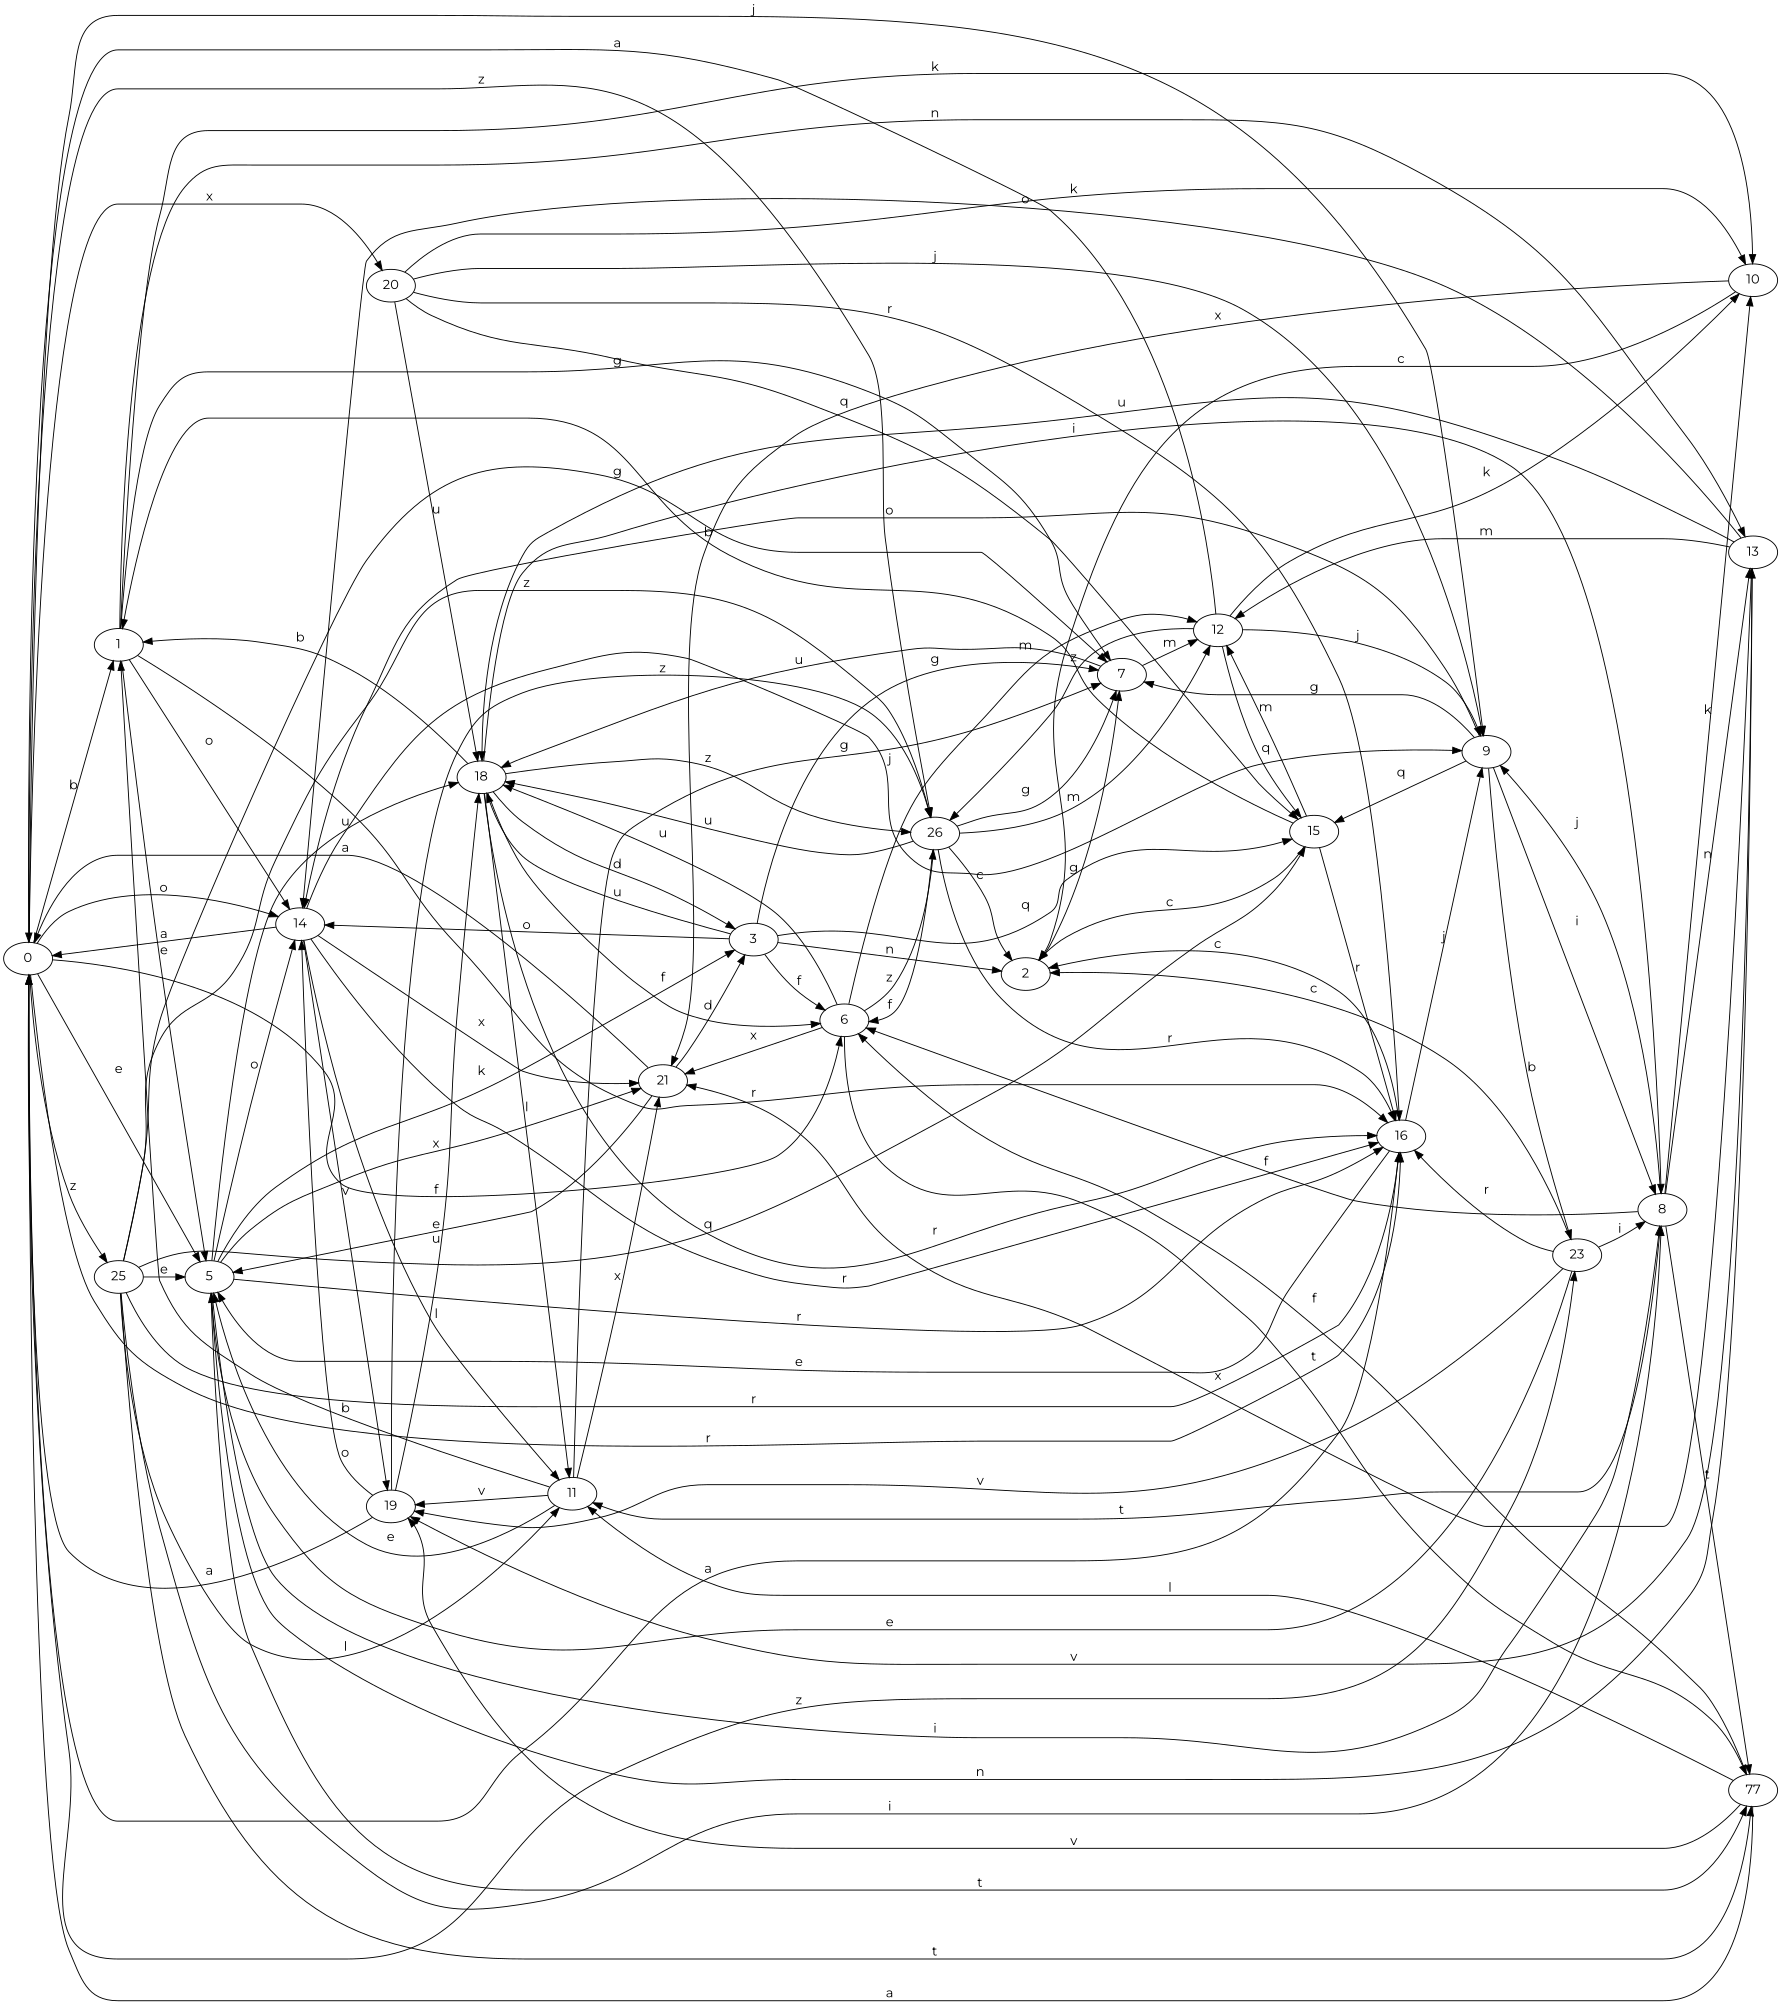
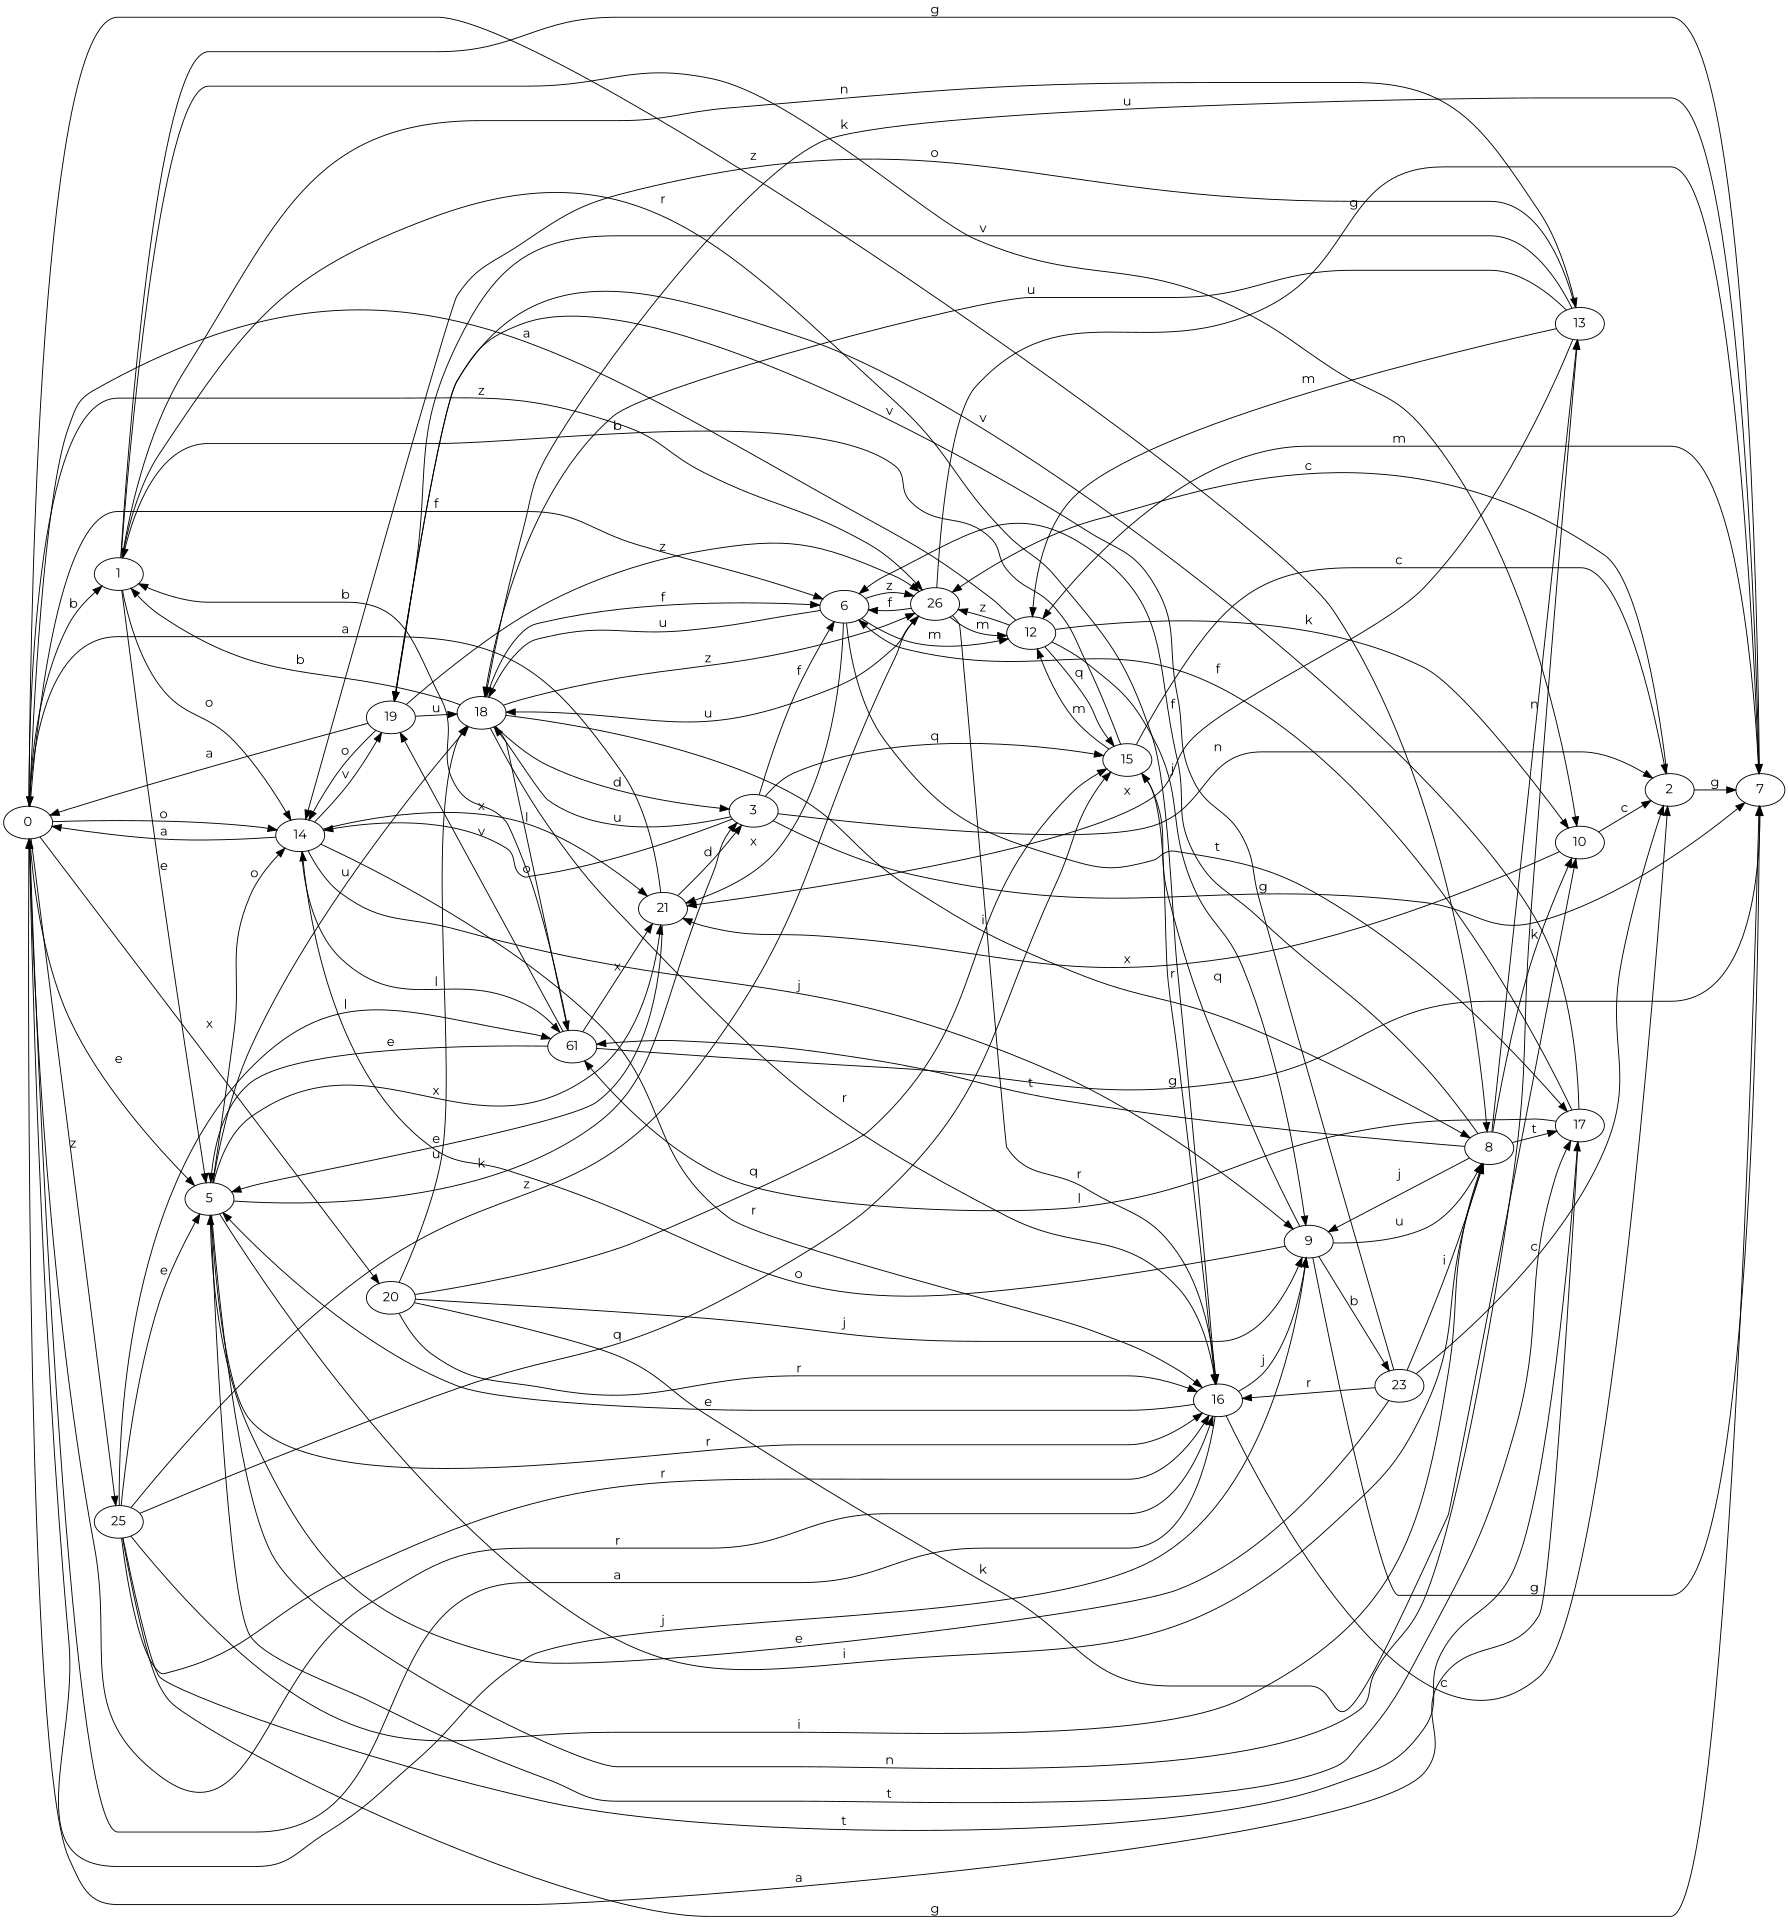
(985, 896) -> (1395, 477)
(1577, 922) -> (1399, 1222)
(572, 1494) -> (572, 1047)
(1753, 1790) -> (1580, 1126)
(433, 1937) -> (602, 88)
